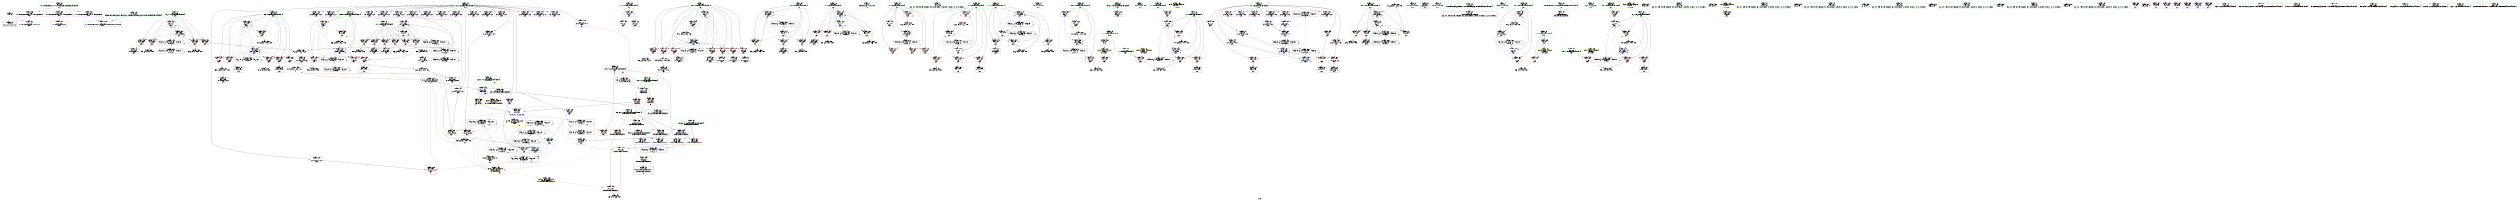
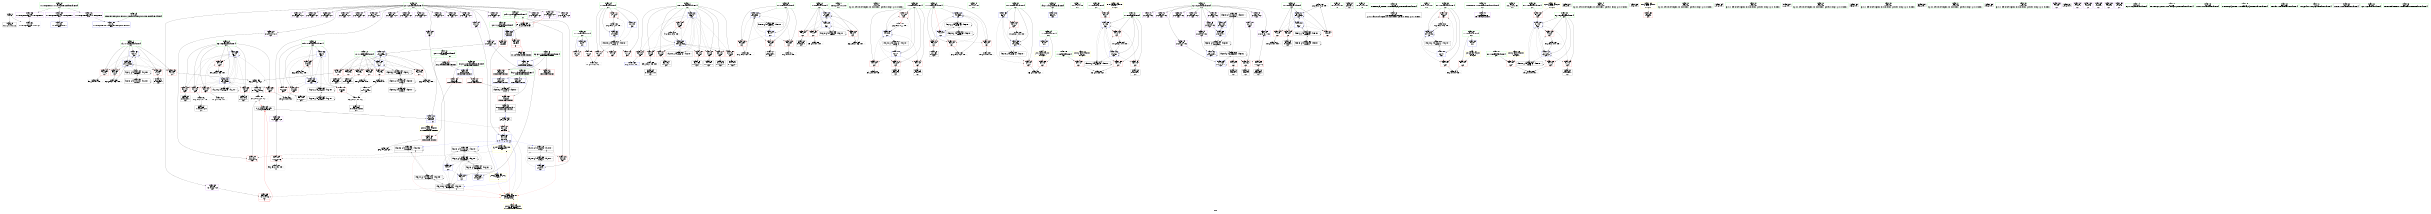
(2208, 5) -> none
none -> (298, 15)
(1327, 34) -> none
none -> (594, 64)
none -> (506, 119)
(610, 189) -> none
